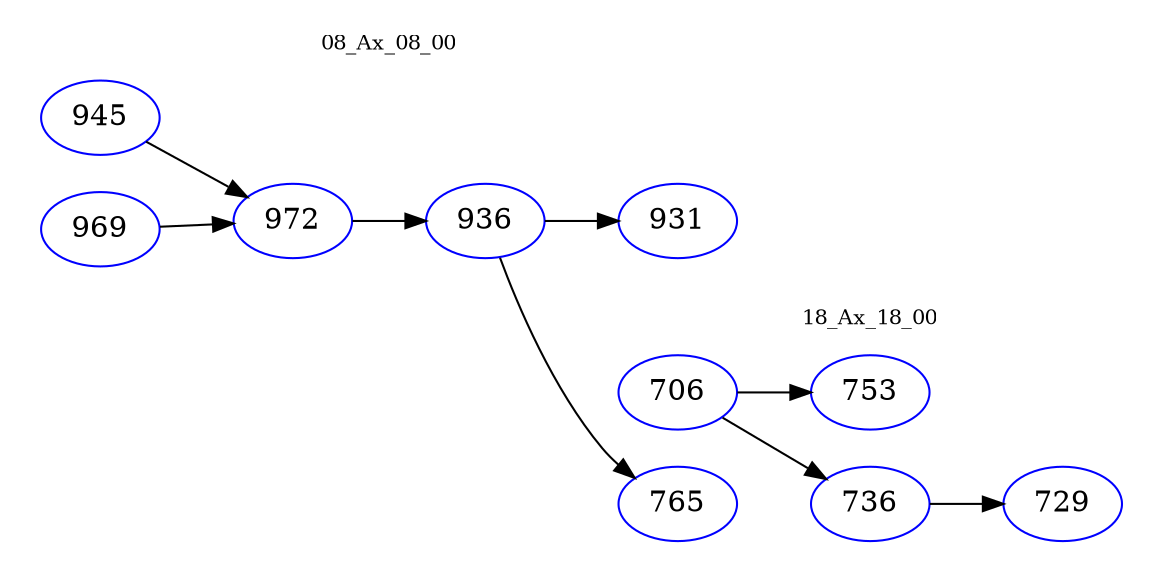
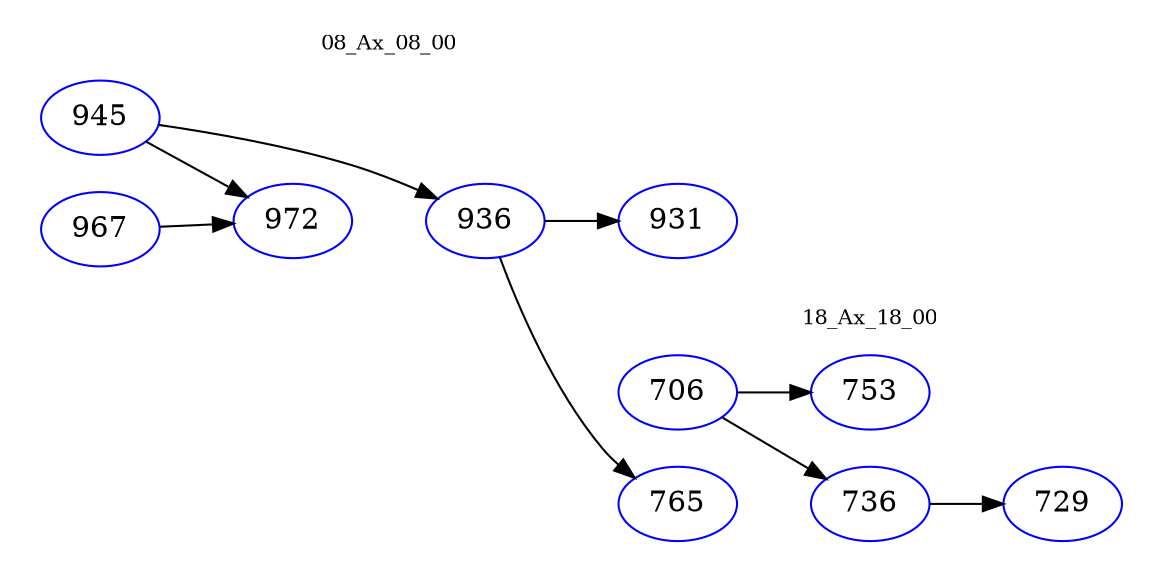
(379, 221) -> (291, 149)
(100, 229) -> (100, 229)
